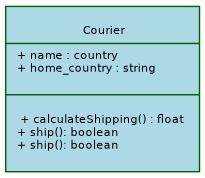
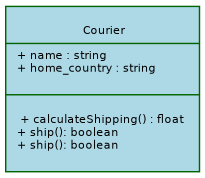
(69, 56) -> (64, 56)
